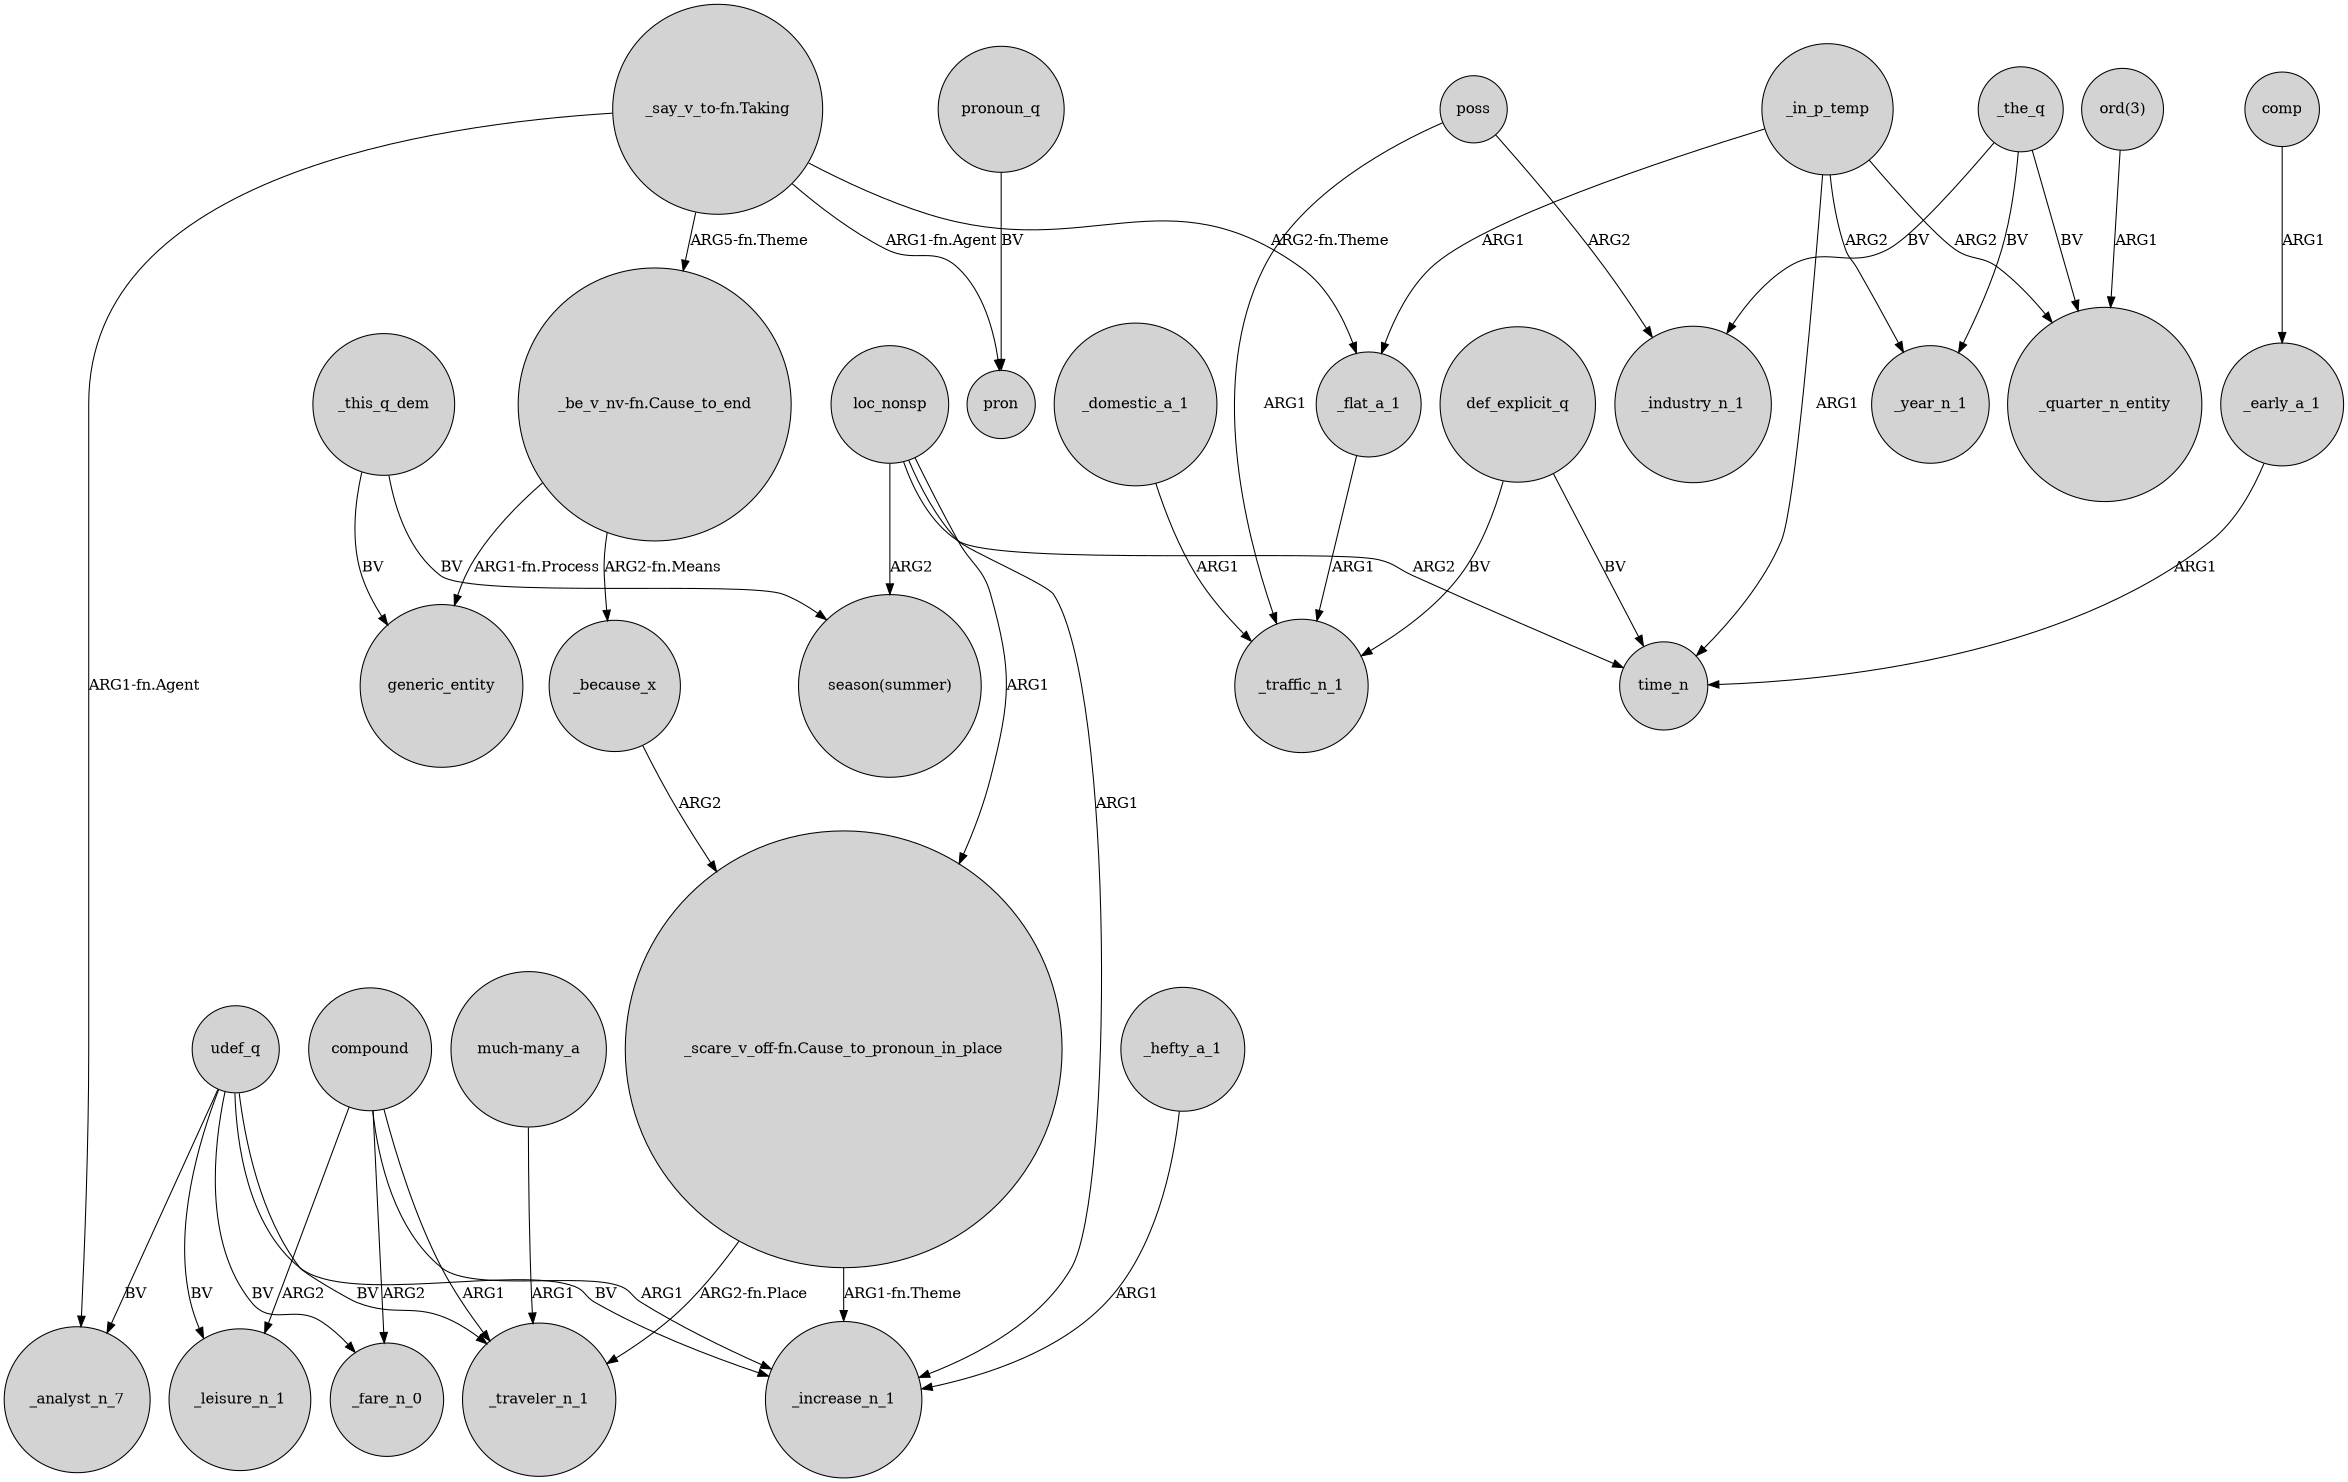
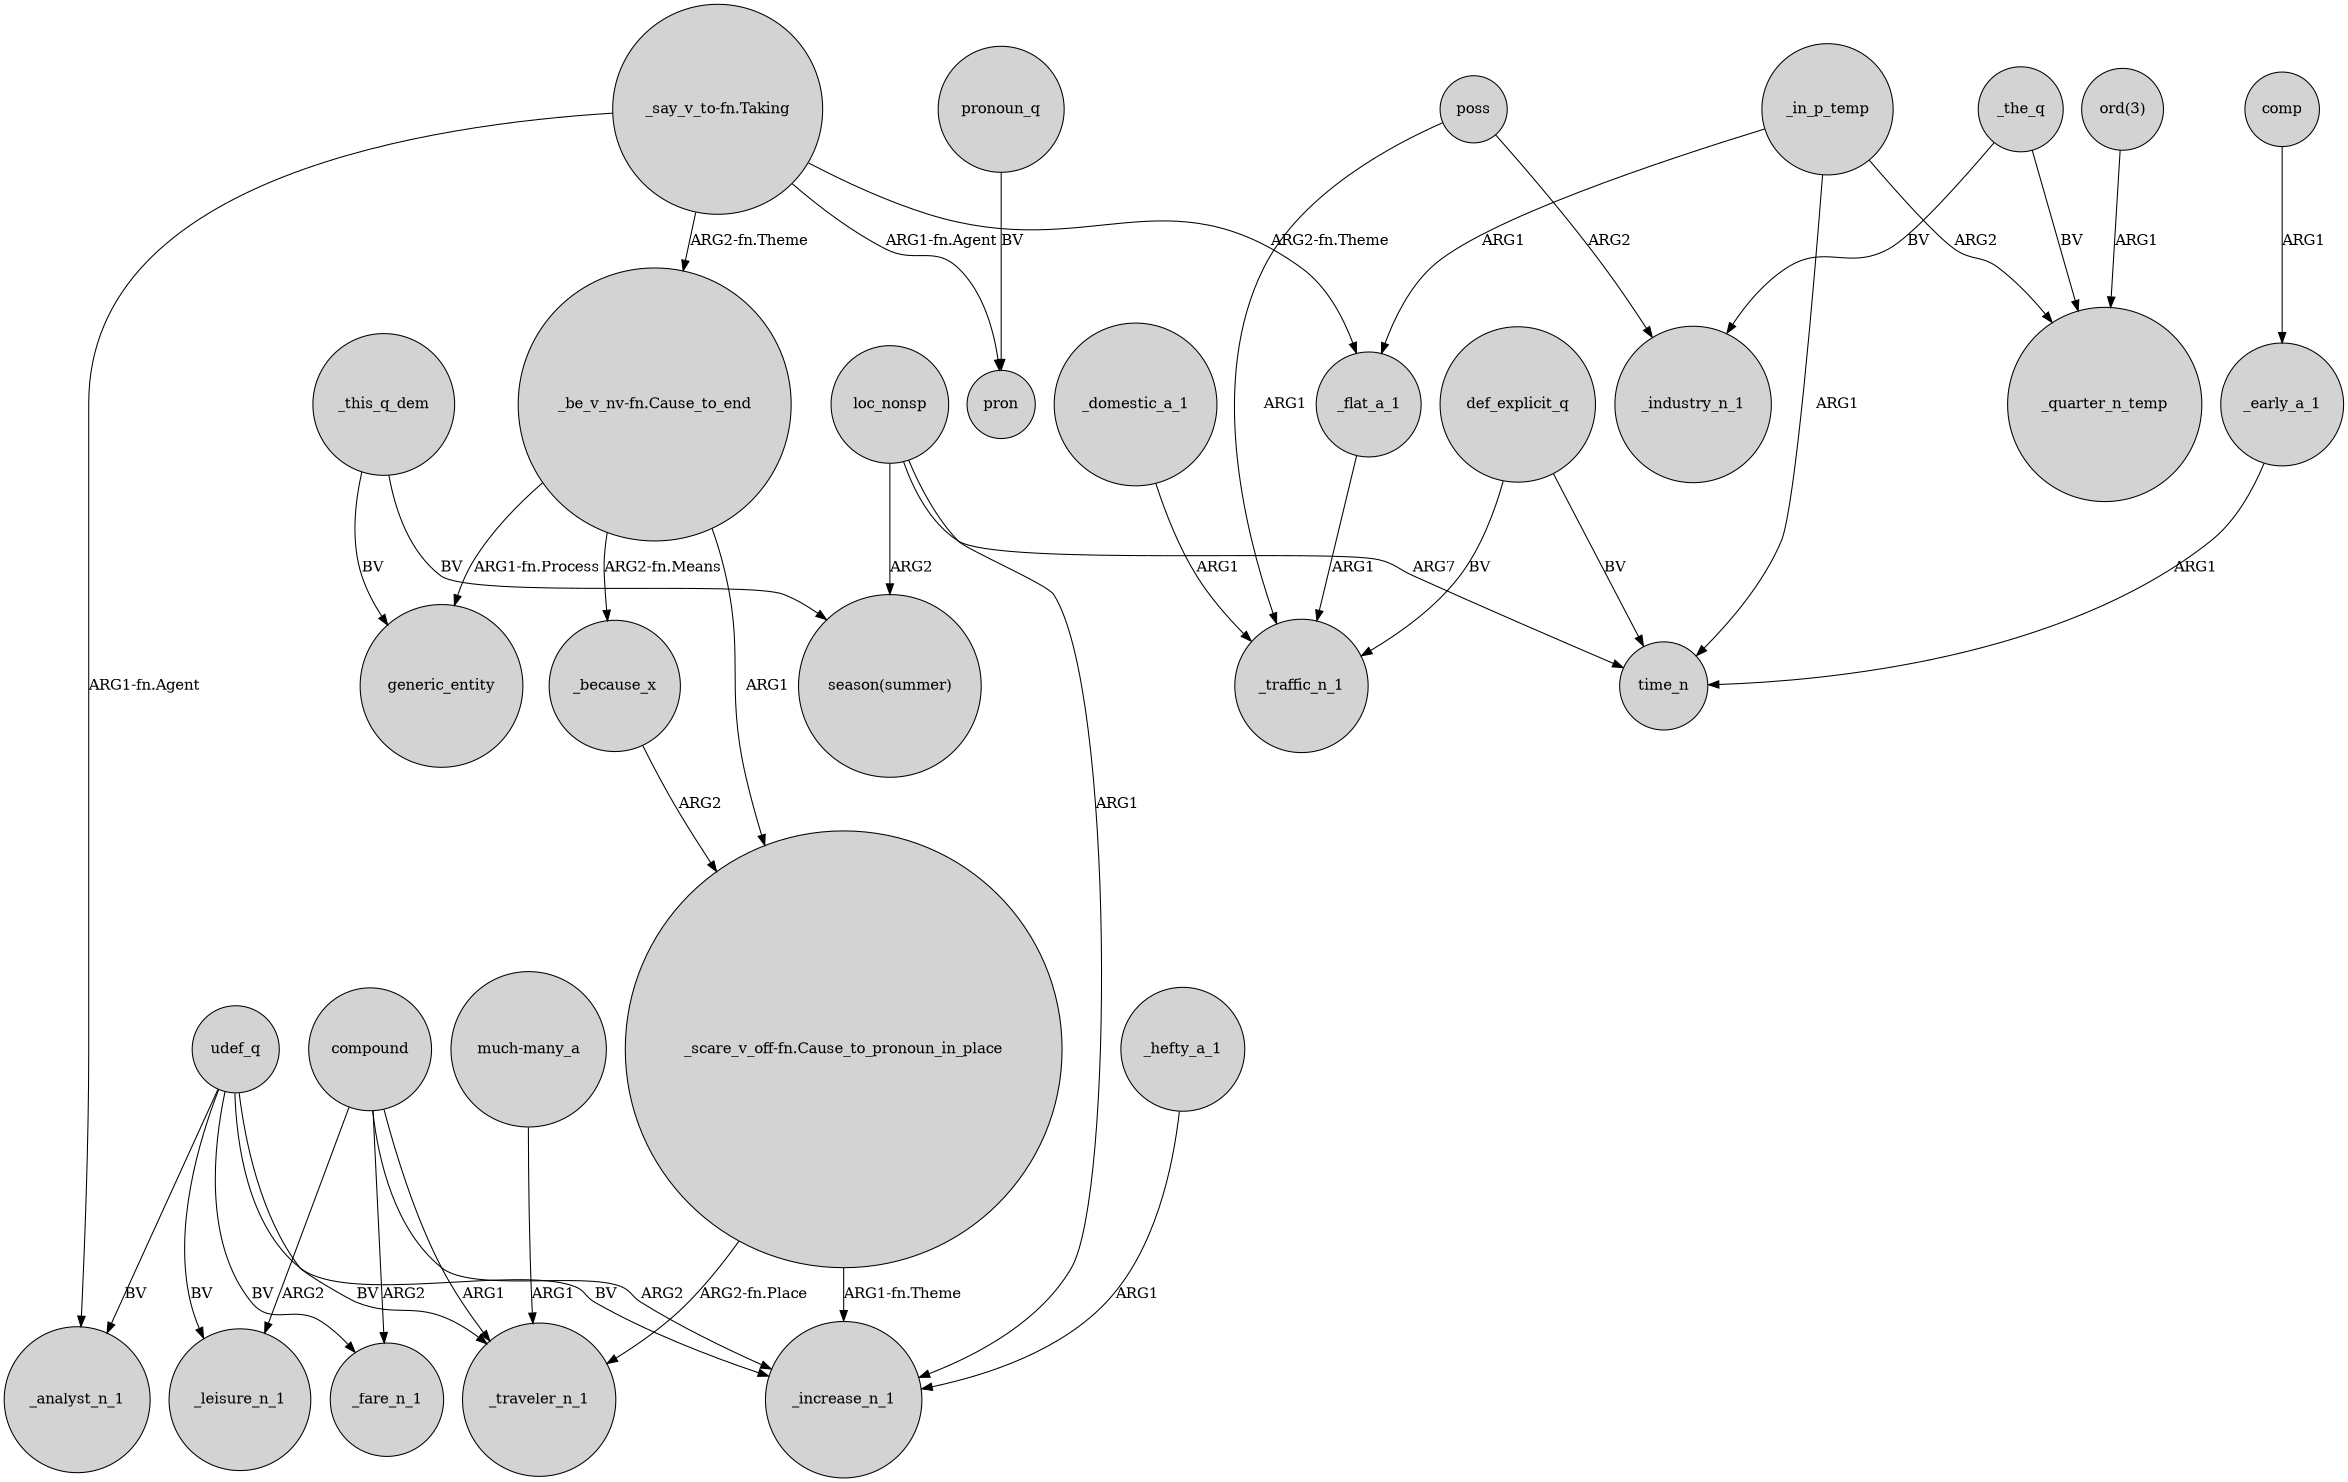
(749, 241) -> (749, 241)
(1930, 404) -> none
(2105, 404) -> (2105, 404)
(1434, 568) -> (1434, 568)
(1003, 648) -> (735, 682)
(663, 1294) -> (663, 1294)
(77, 1400) -> (77, 1400)
(387, 1400) -> (387, 1400)
